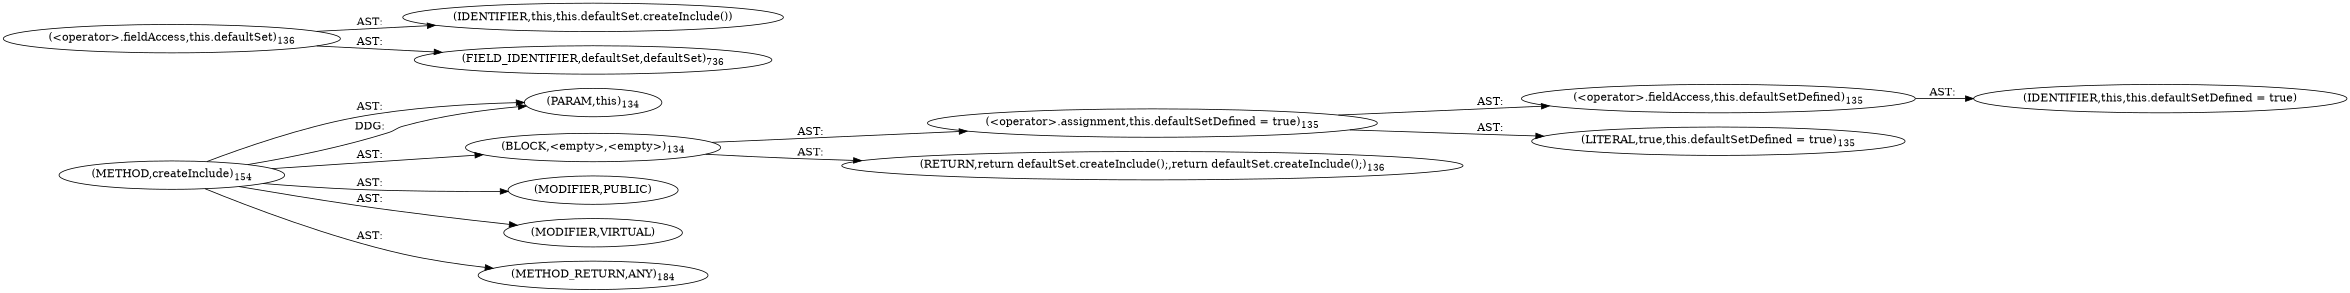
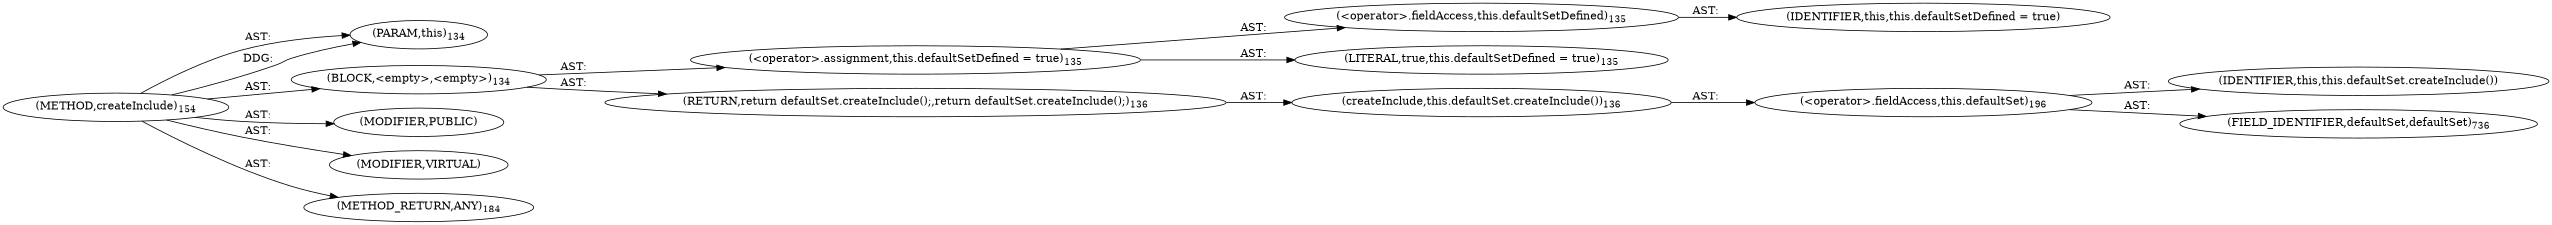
(286, 37) -> (2038, 101)
none -> (1482, 103)
